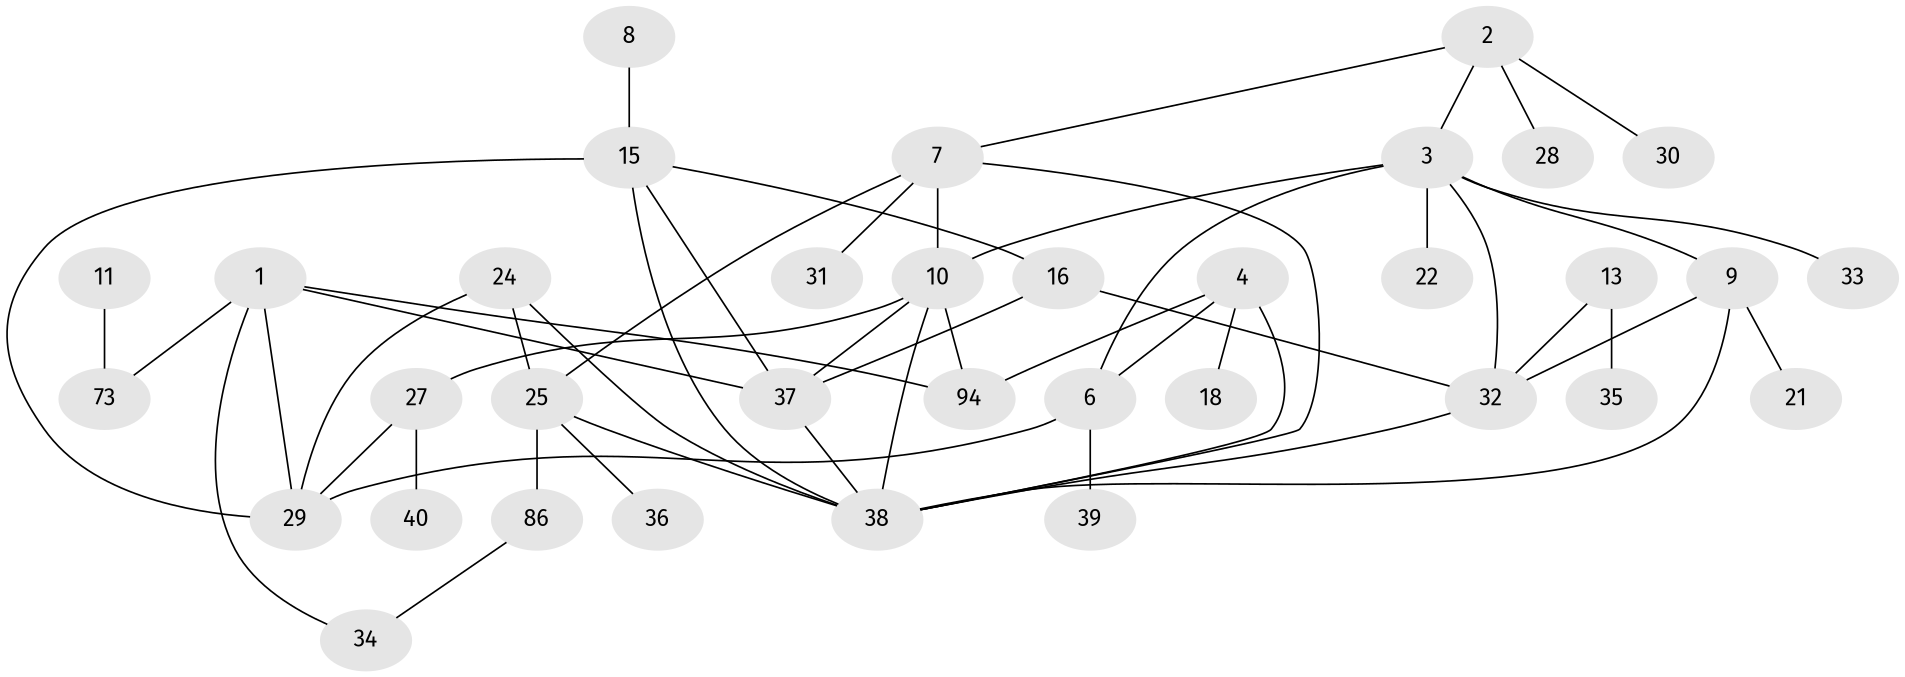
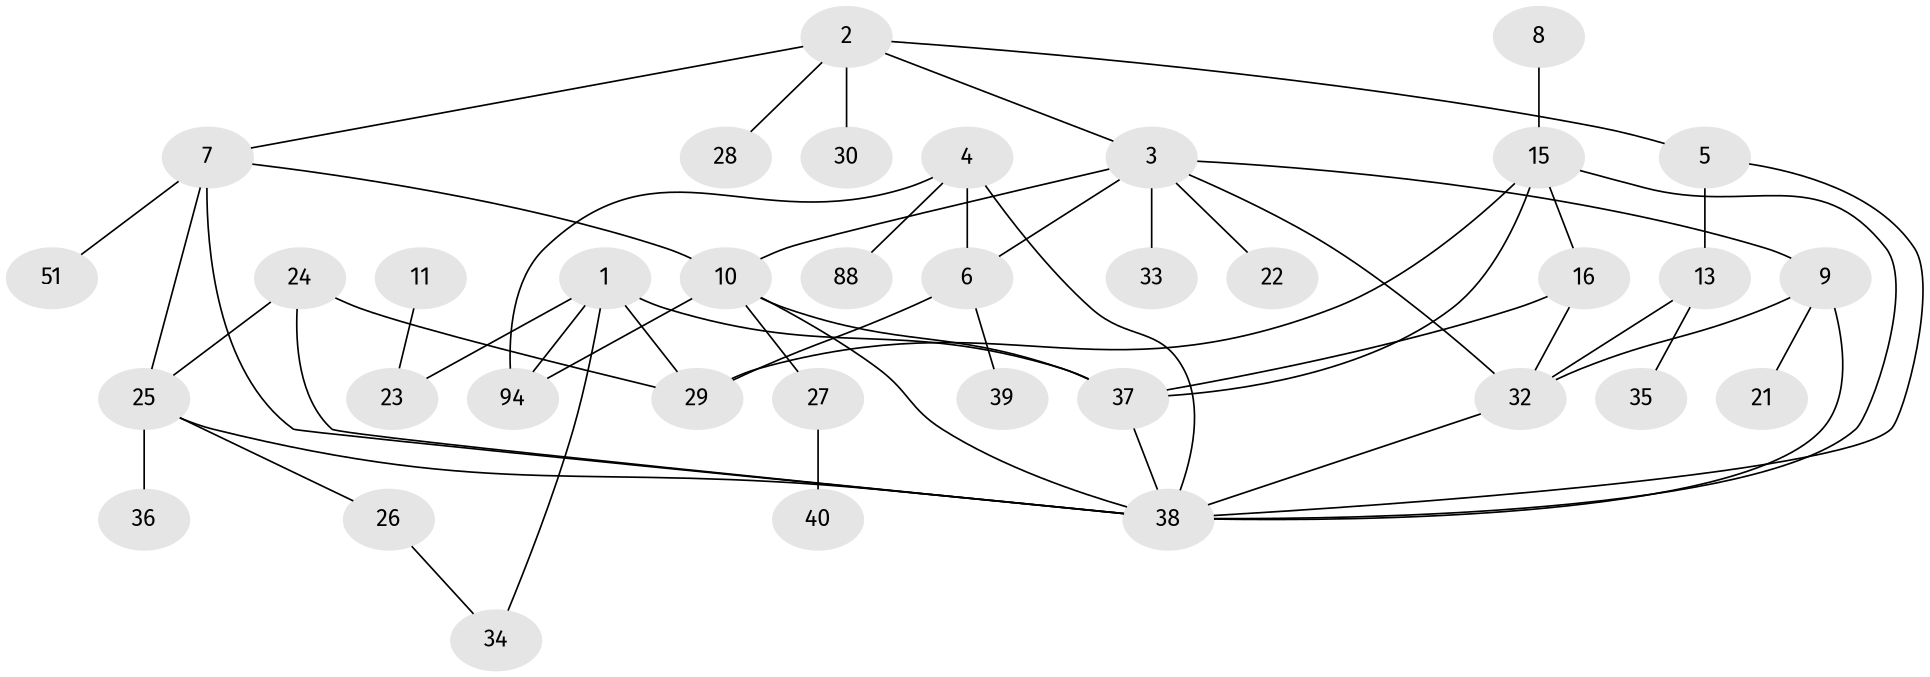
none -> (1705, 158)
(817, 278) -> (52, 278)
(105, 399) -> (392, 399)
(1211, 399) -> (847, 278)
(356, 459) -> none
(537, 520) -> (389, 520)
